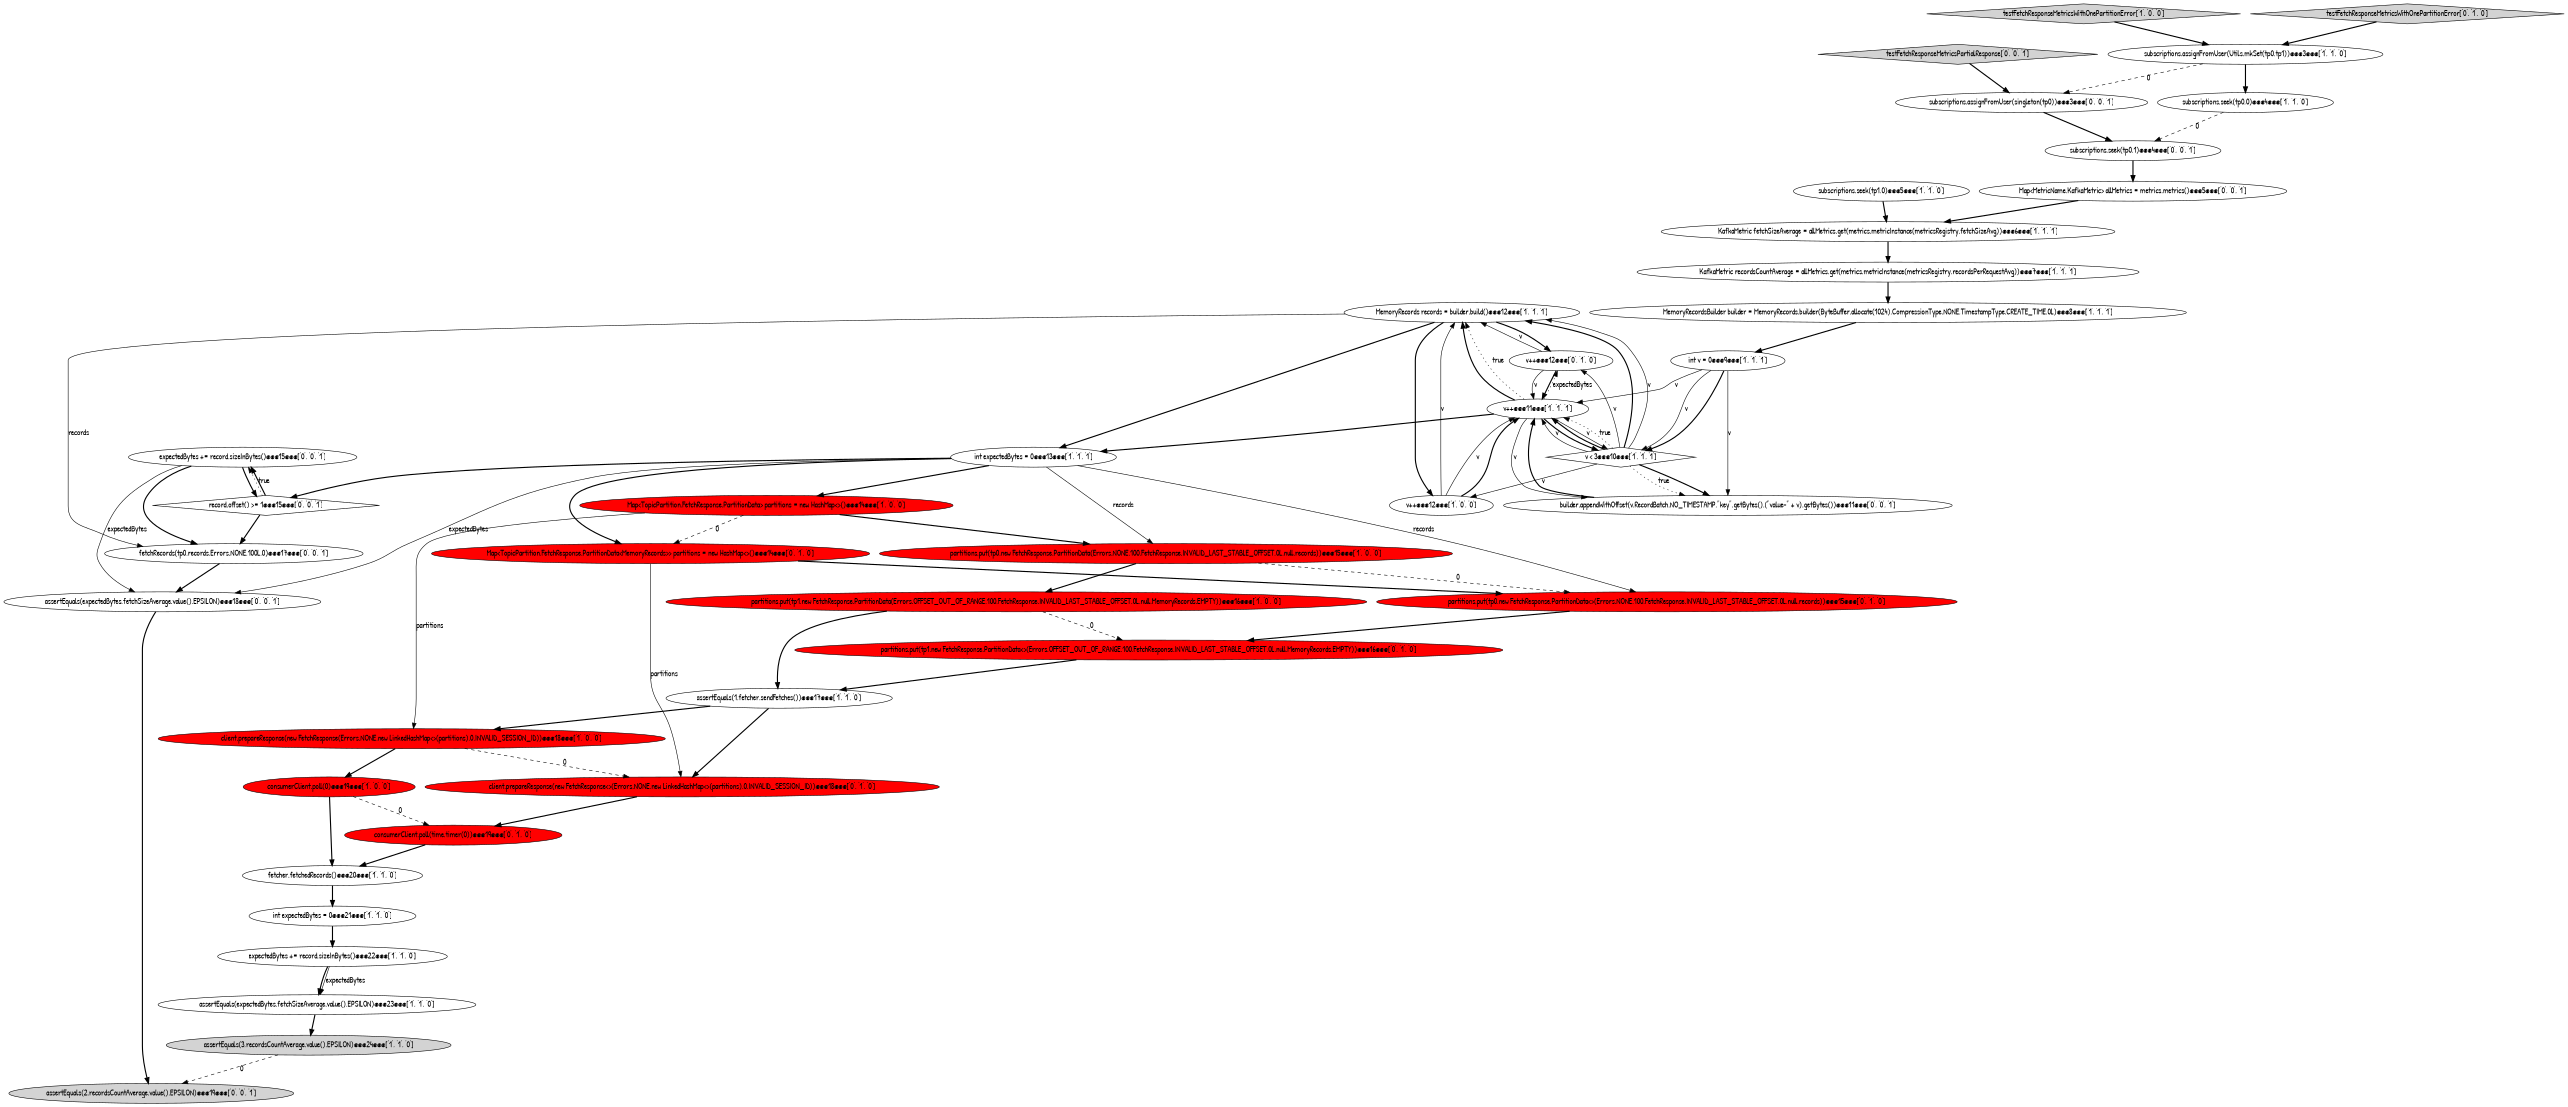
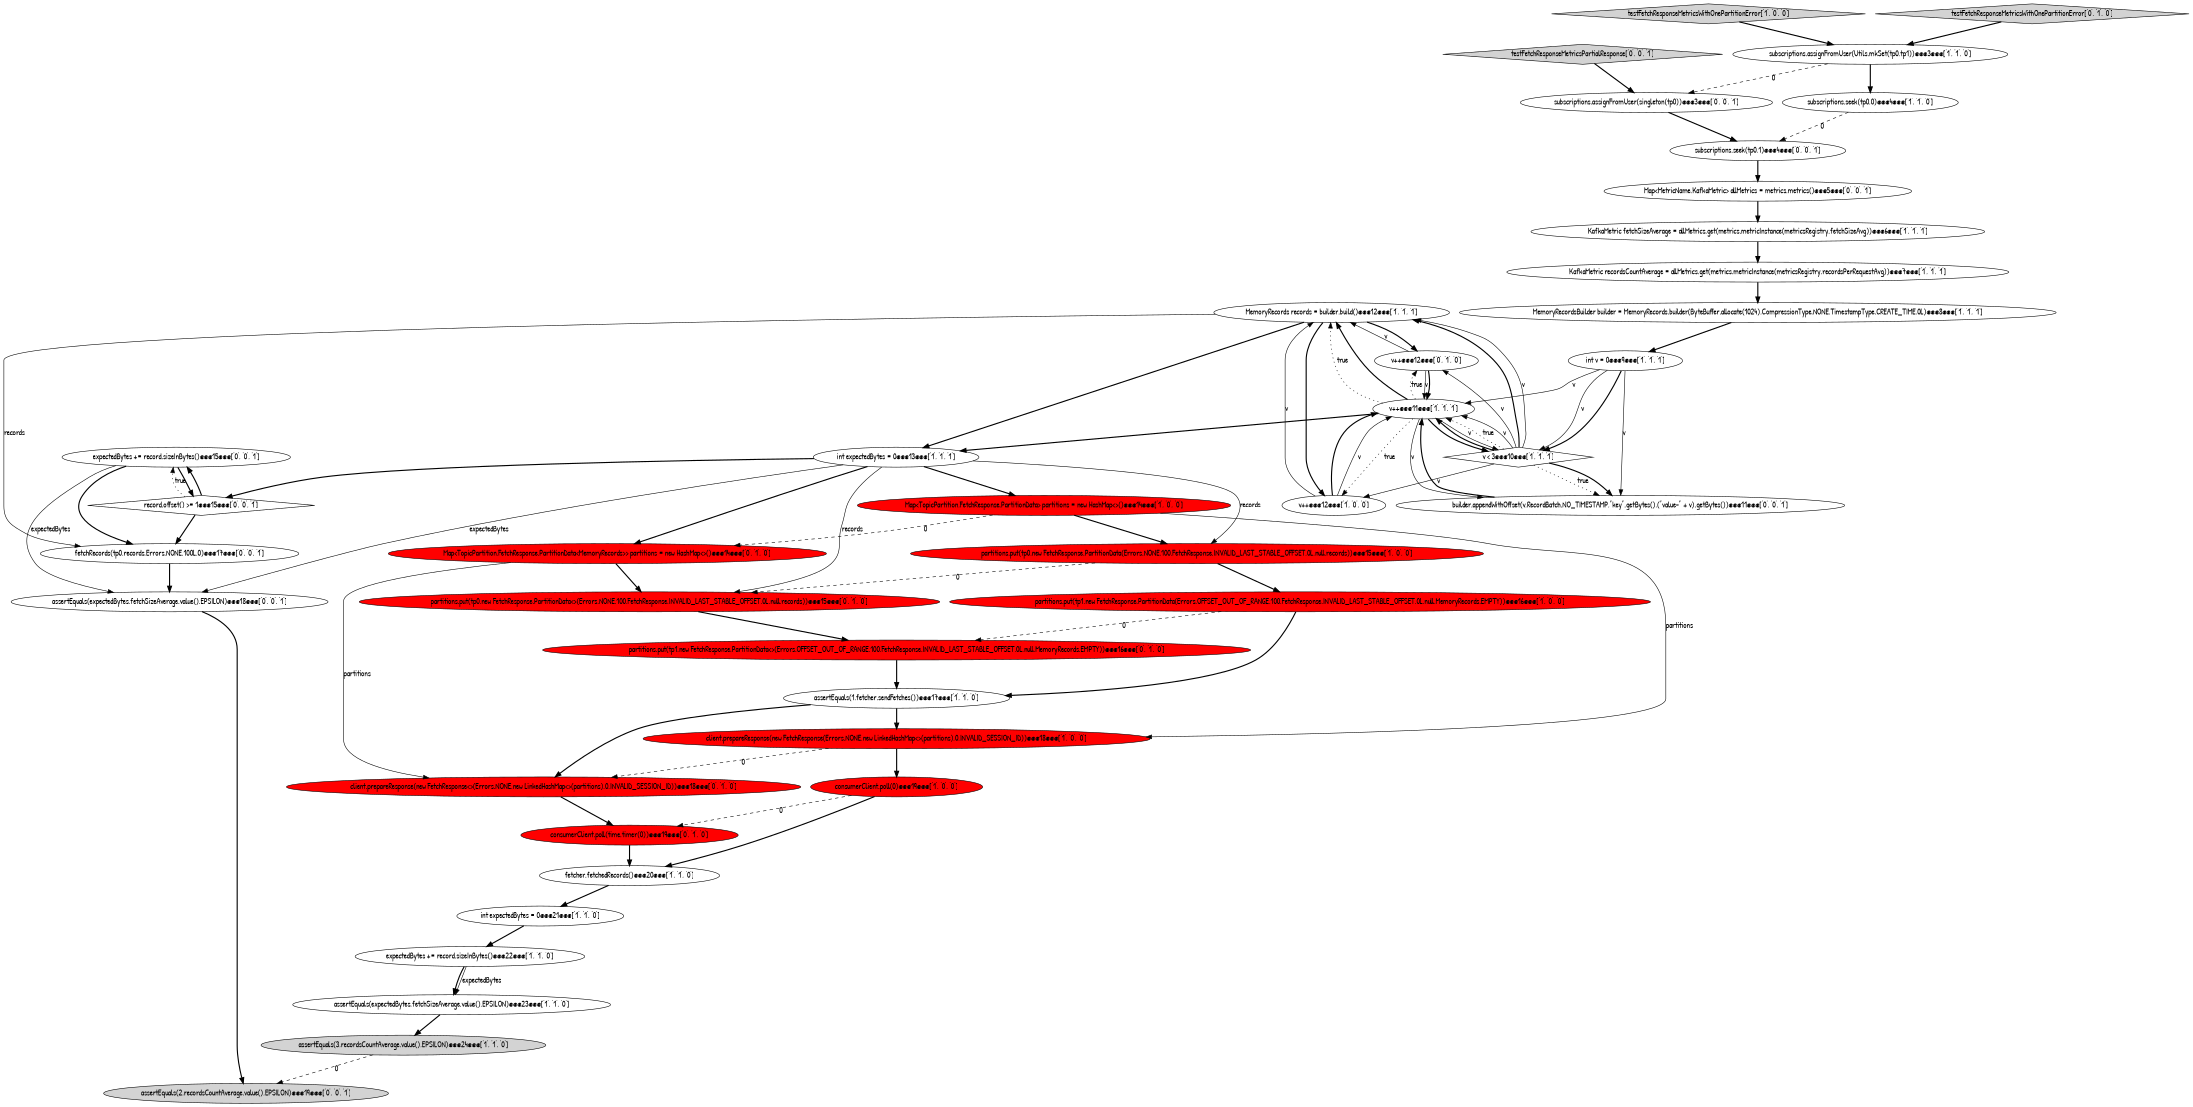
(1881, 191) -> none
(1572, 385) -> (1417, 385)
none -> (1379, 454)
